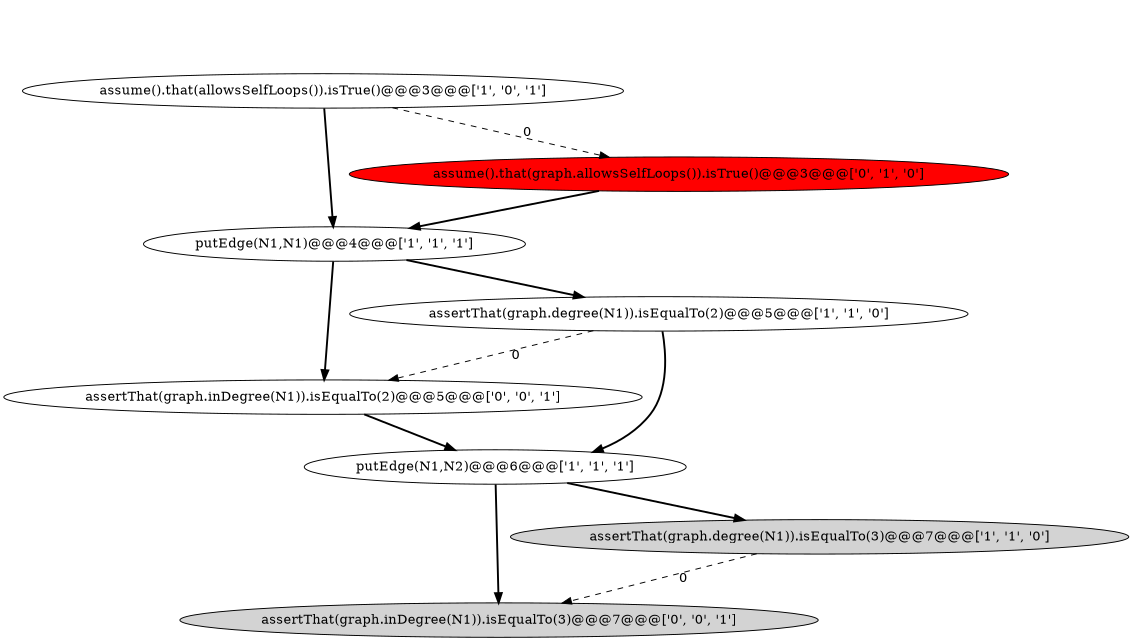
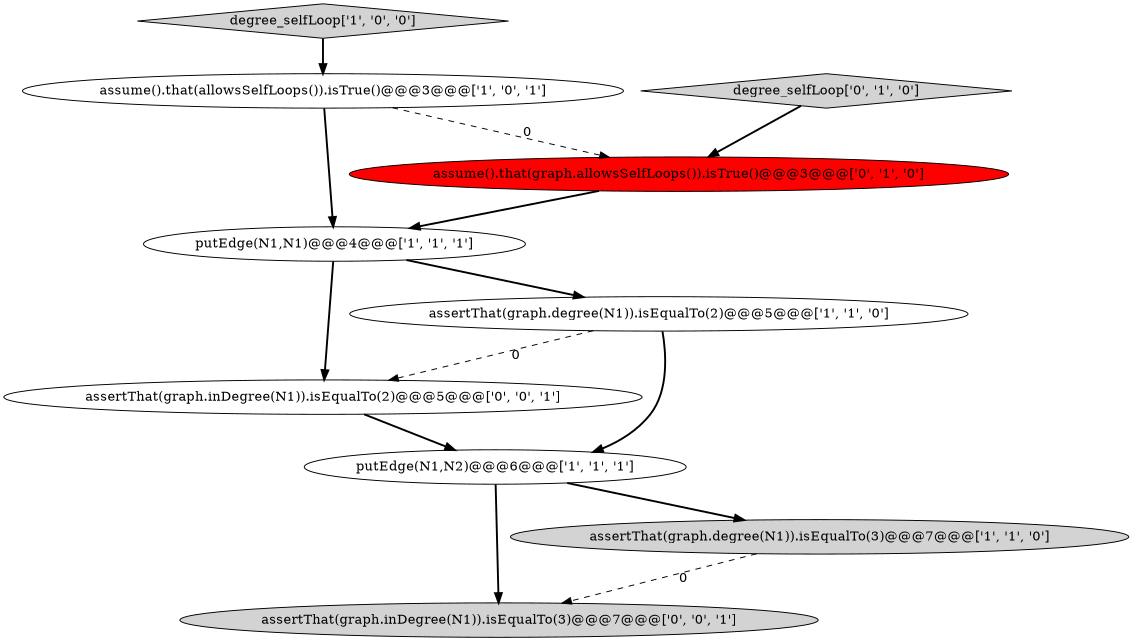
none -> (323, 21)
none -> (826, 91)
